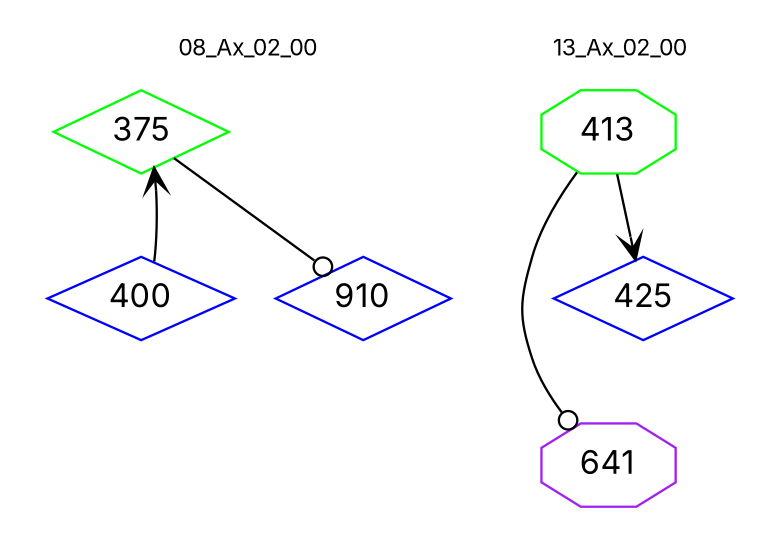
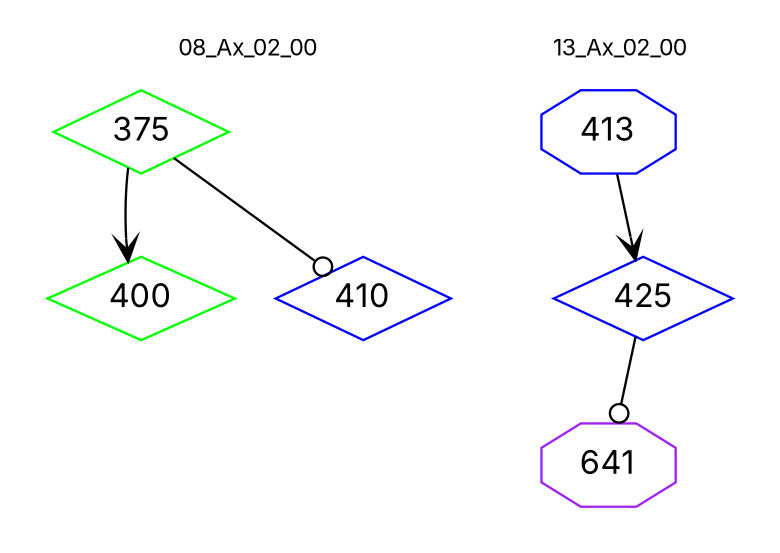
(609, 132) -> (609, 132)
(157, 226) -> (126, 203)
(524, 291) -> (628, 370)
(141, 298) -> (141, 298)
(363, 298) -> (363, 298)
